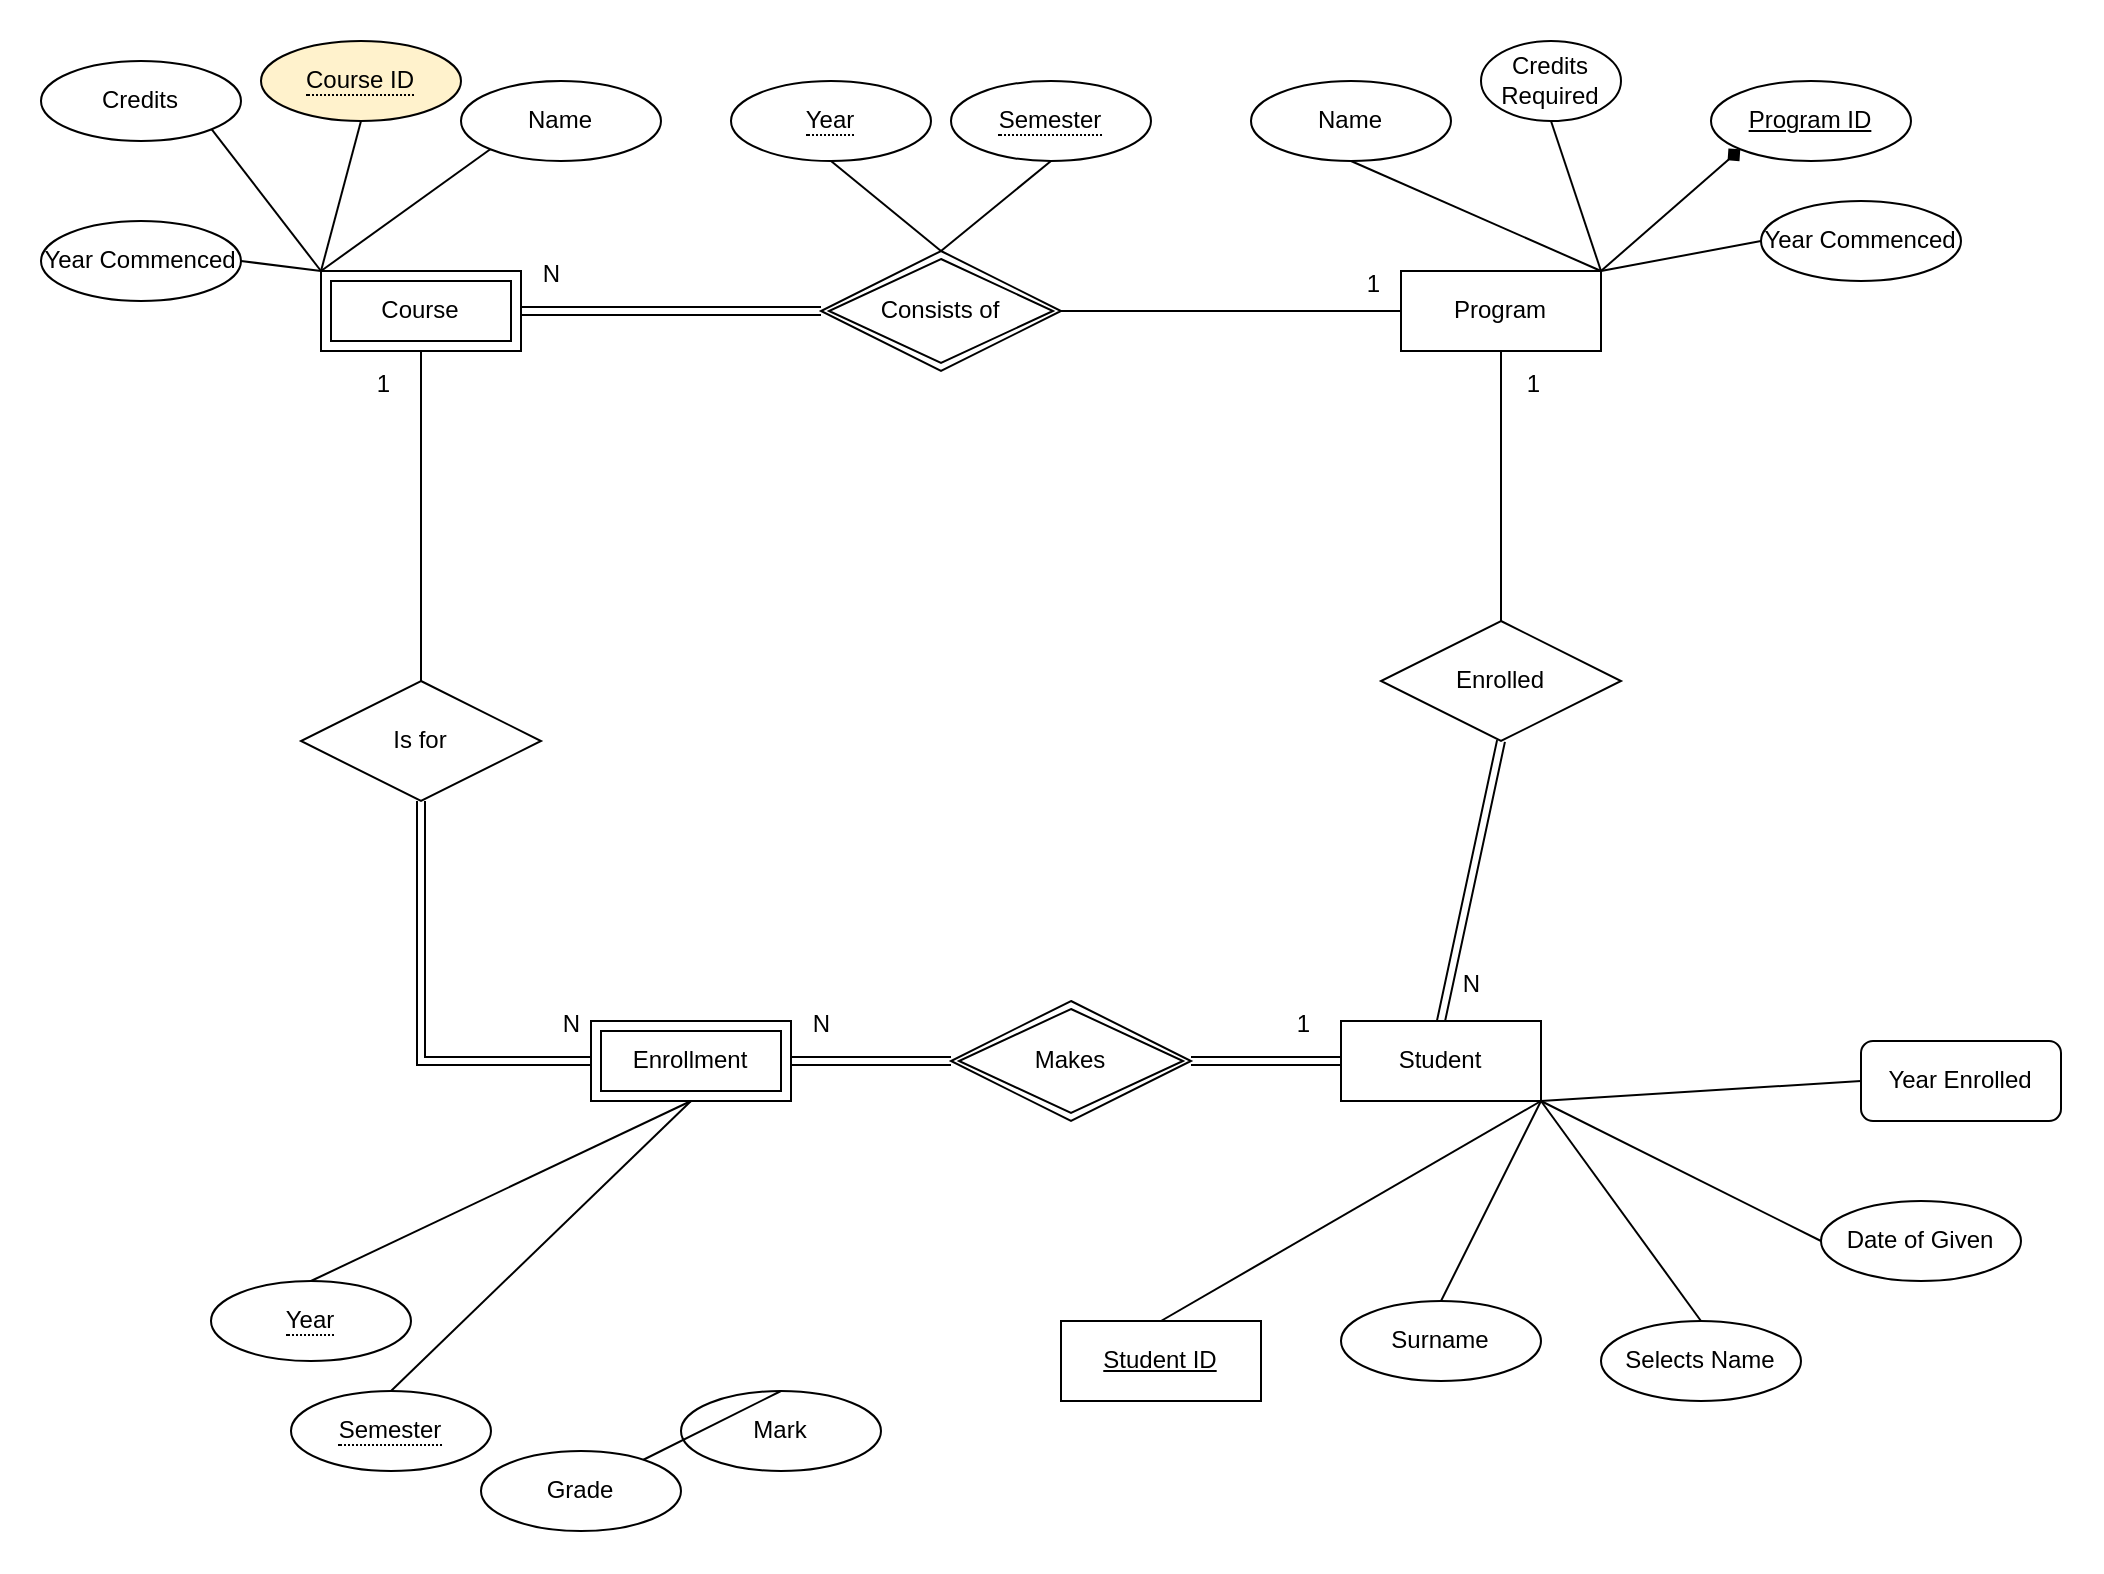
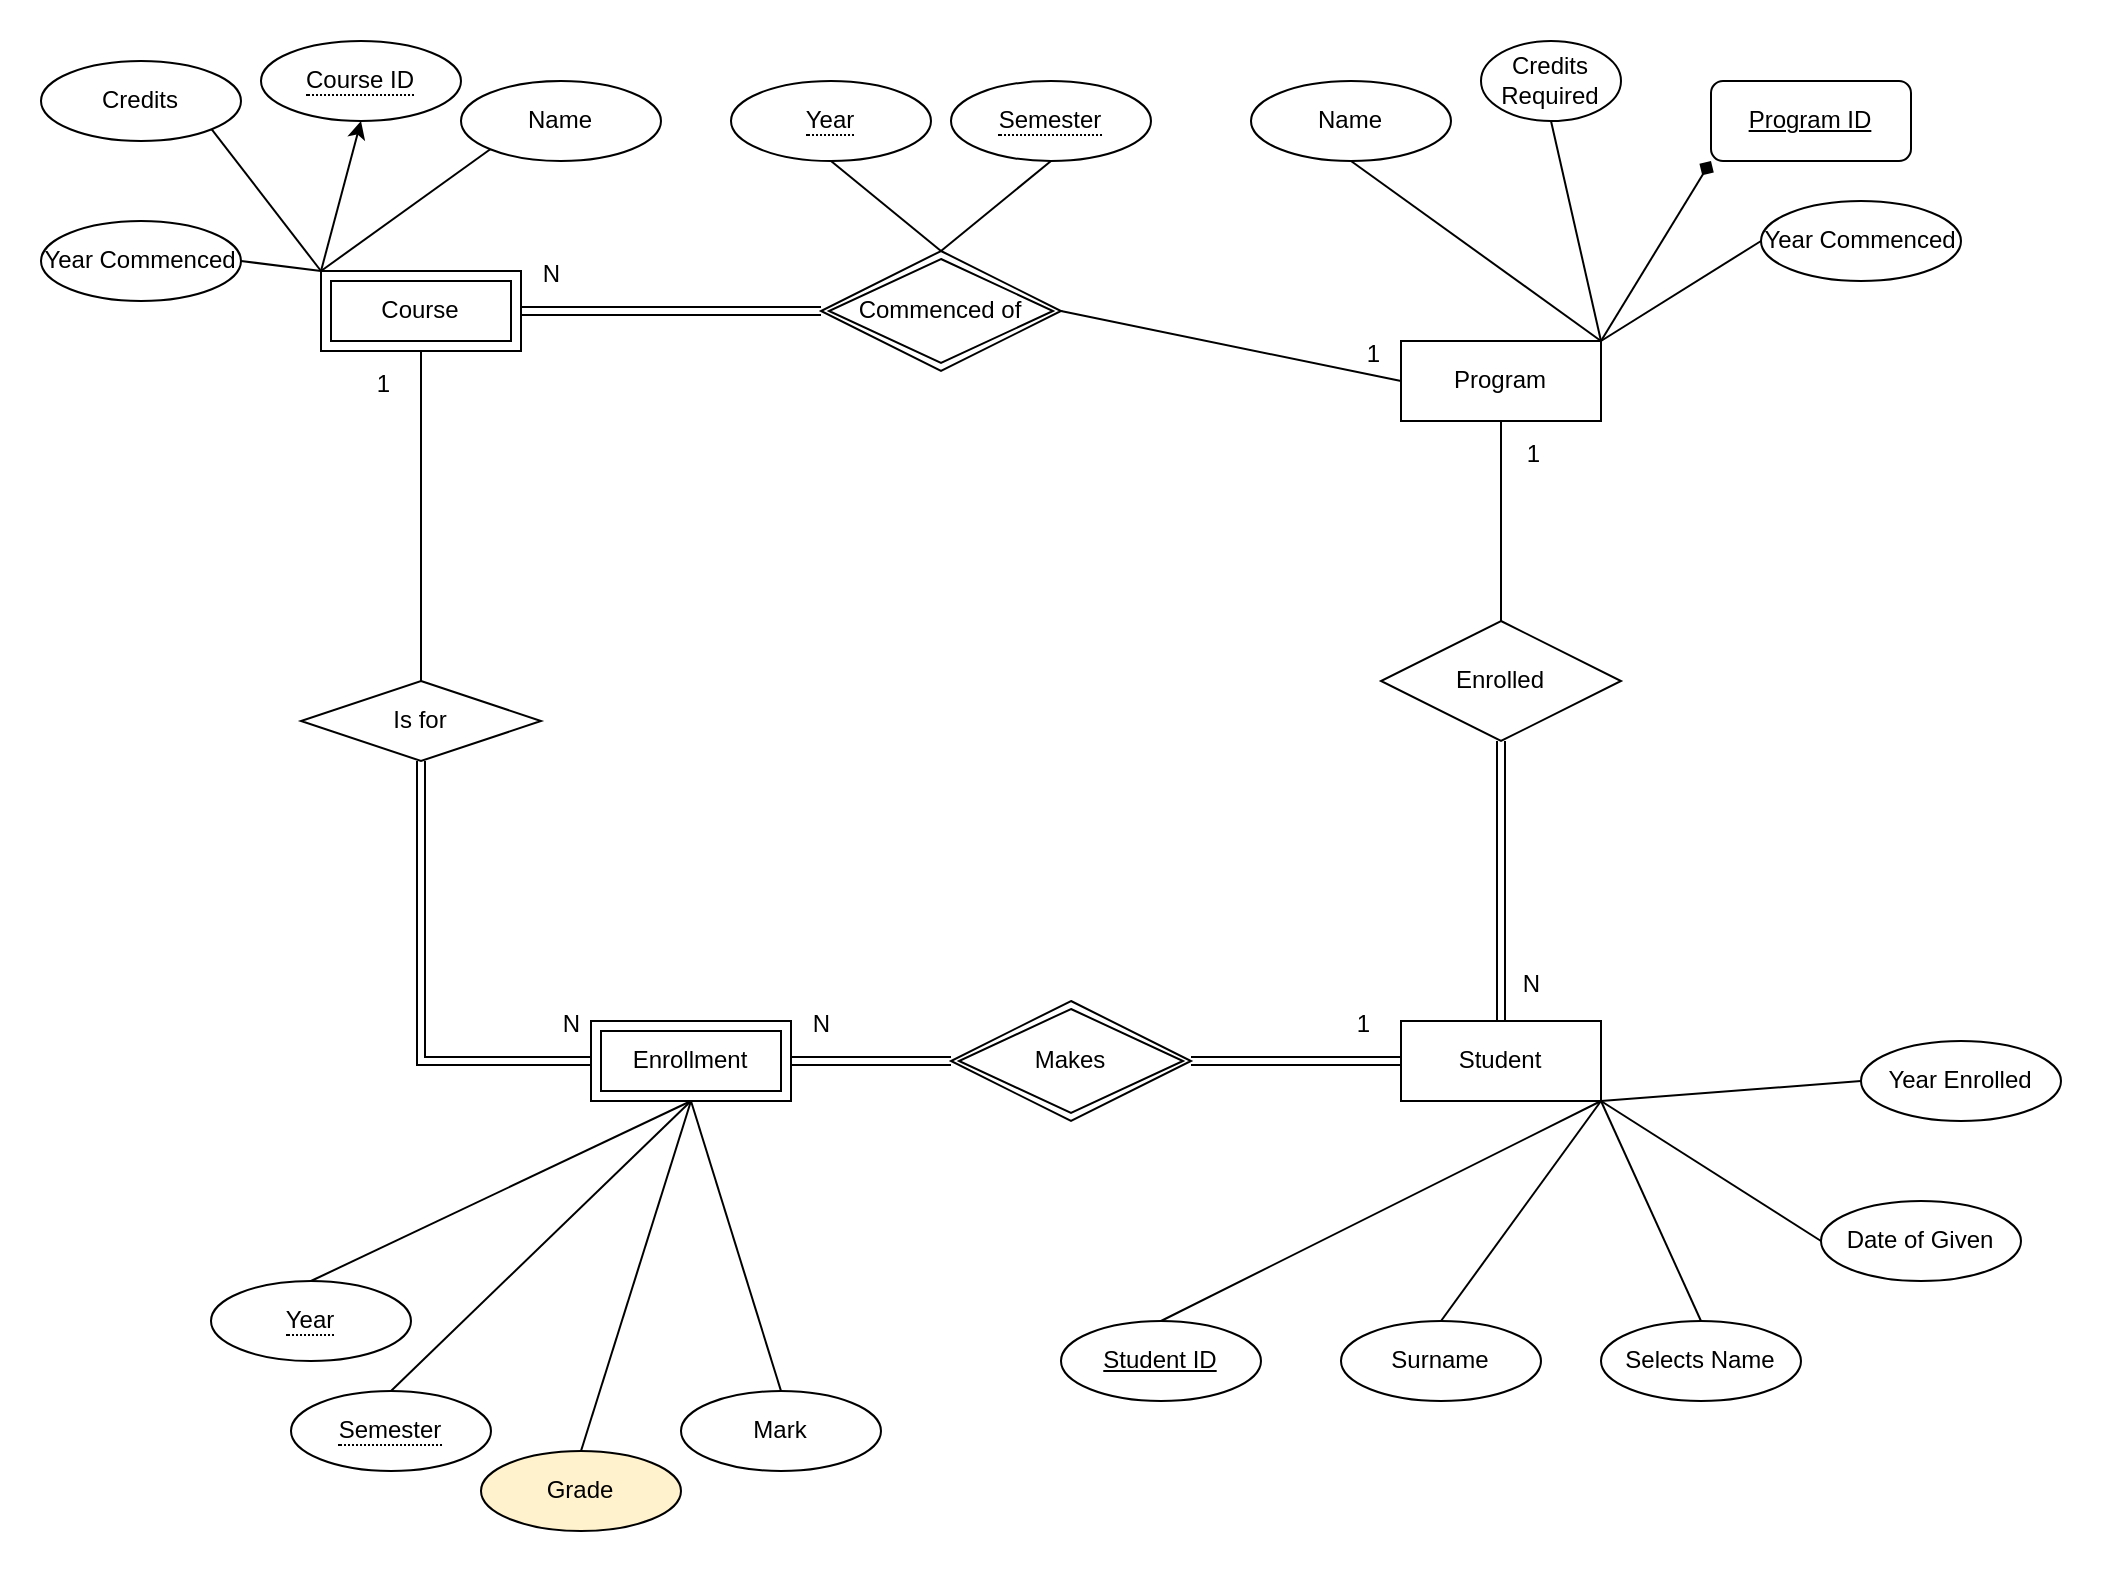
(361, 81) -> (361, 81)
(1811, 121) -> (1811, 121)
(359, 130) -> (357, 135)
(941, 311) -> (941, 311)
(1501, 311) -> (1501, 381)
(421, 741) -> (421, 721)
(1441, 1061) -> (1501, 1061)
(1961, 1081) -> (1961, 1081)
none -> (635, 1279)
(1441, 1341) -> (1441, 1361)
(1161, 1361) -> (1161, 1361)
(713, 1425) -> (737, 1249)
(581, 1491) -> (581, 1491)
